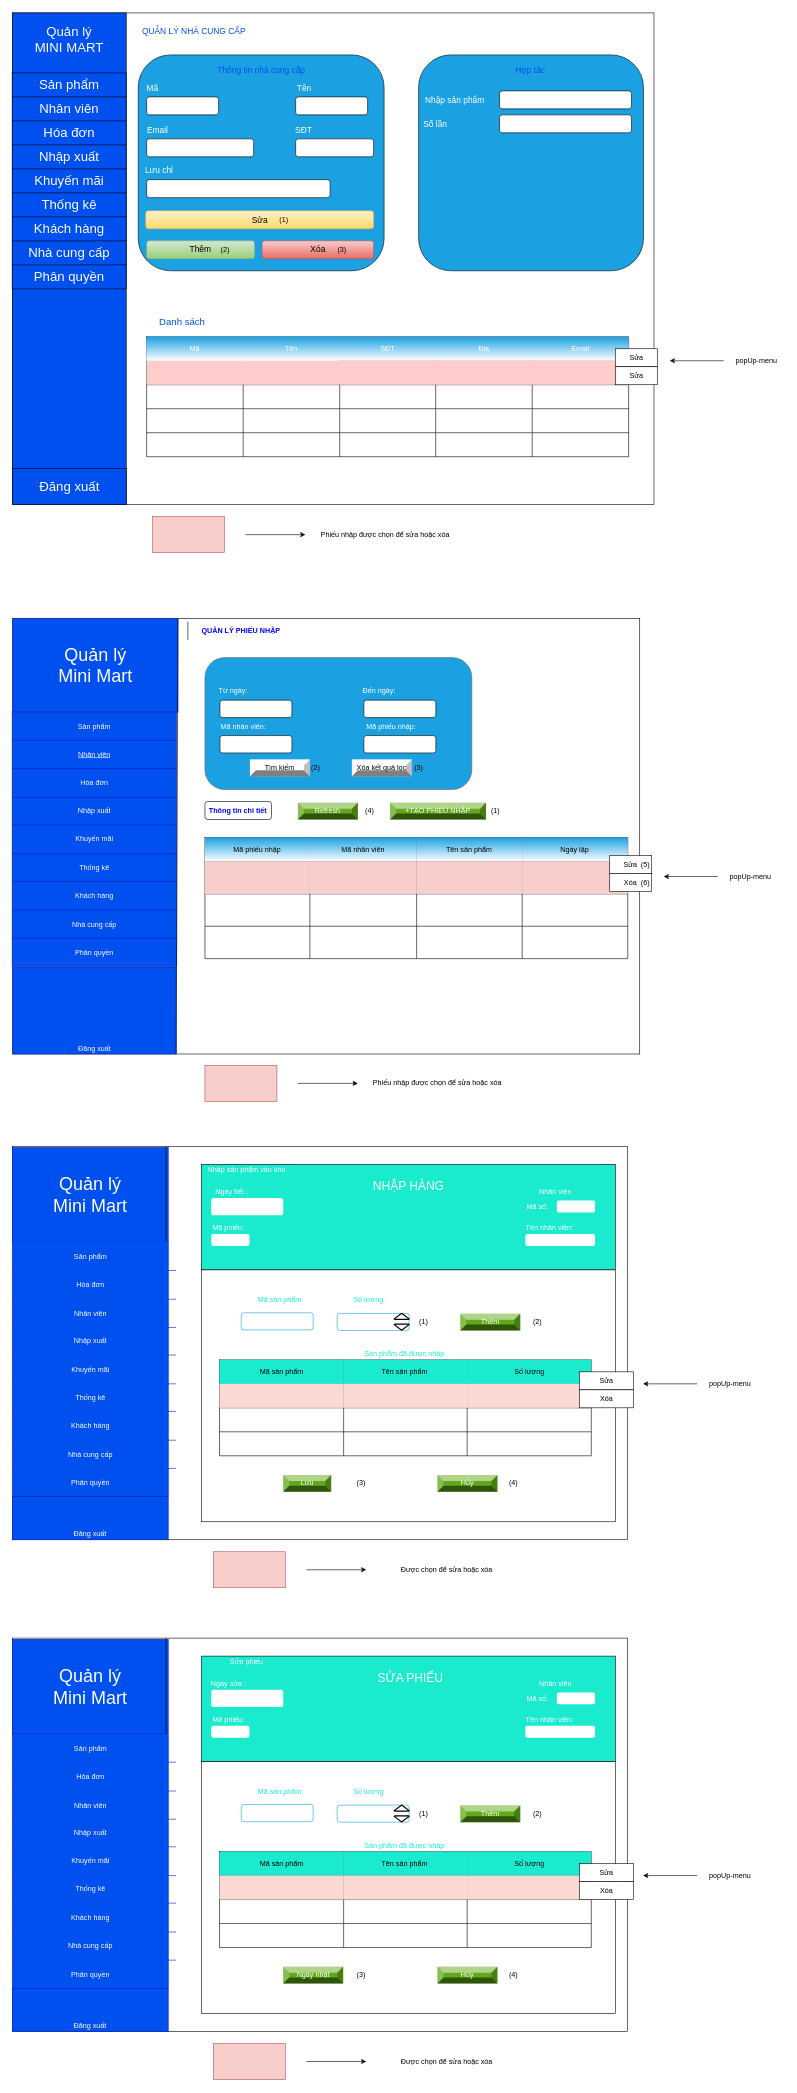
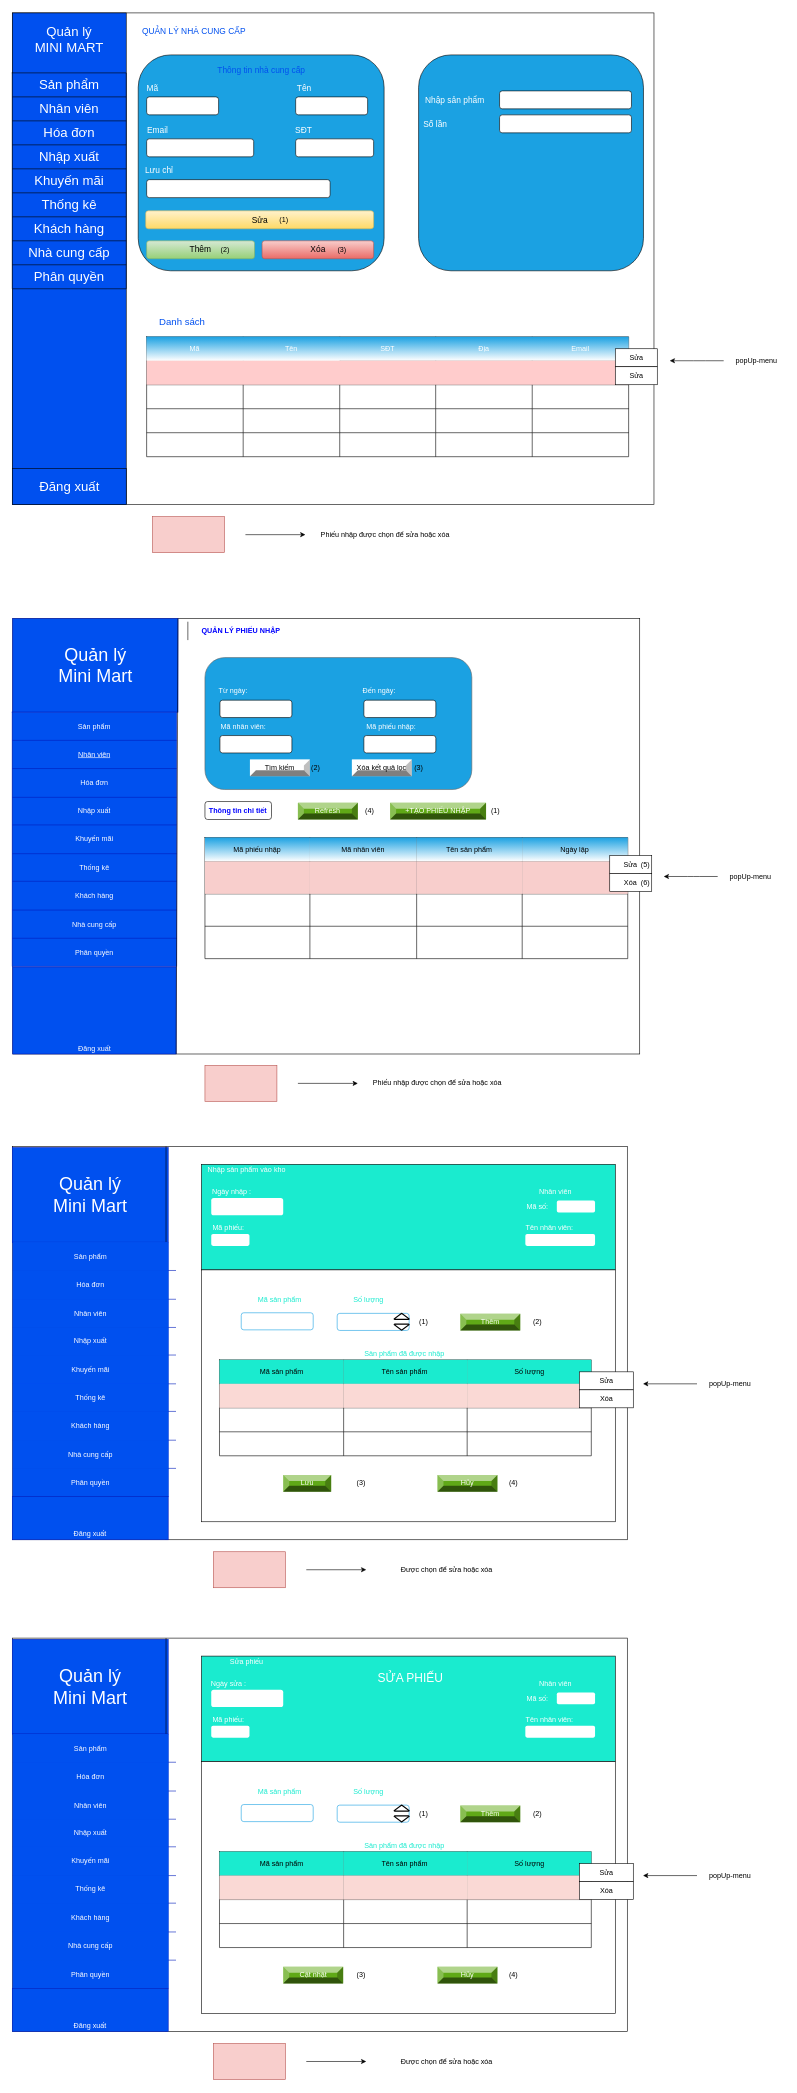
(531, 69) -> none
(409, 1186) -> none
(232, 1192) -> (232, 1192)
(314, 1976) -> (314, 1976)
